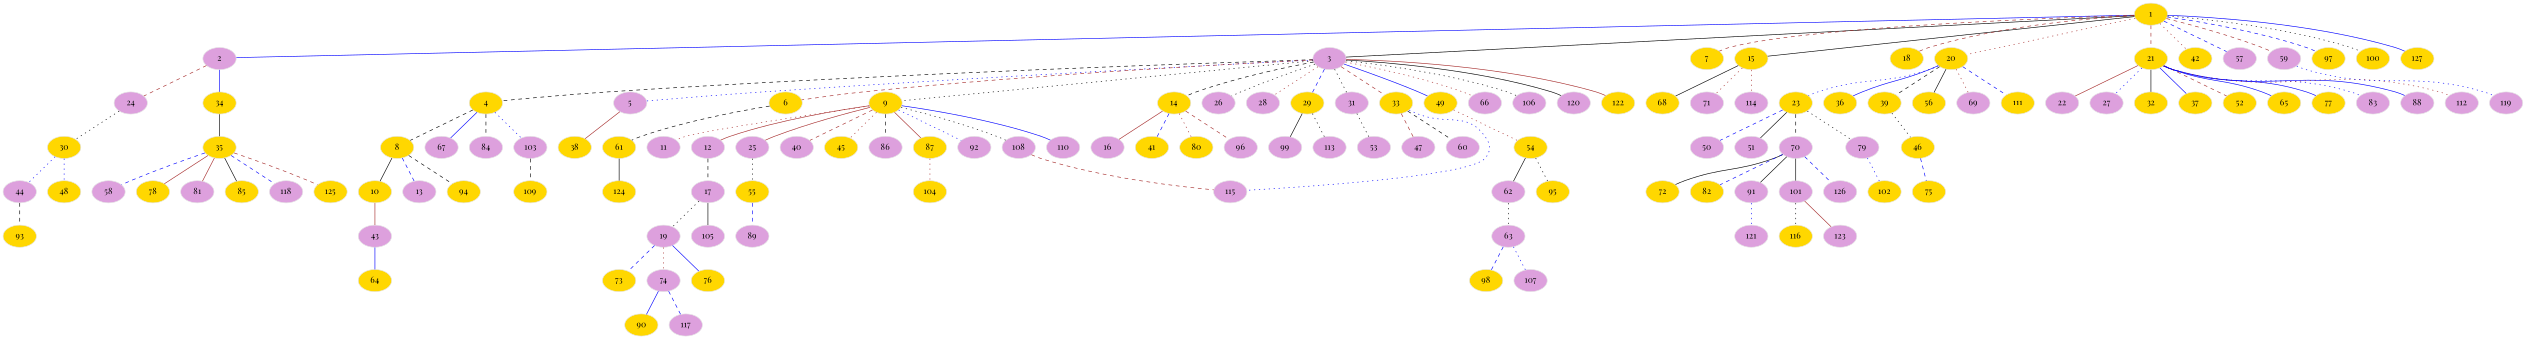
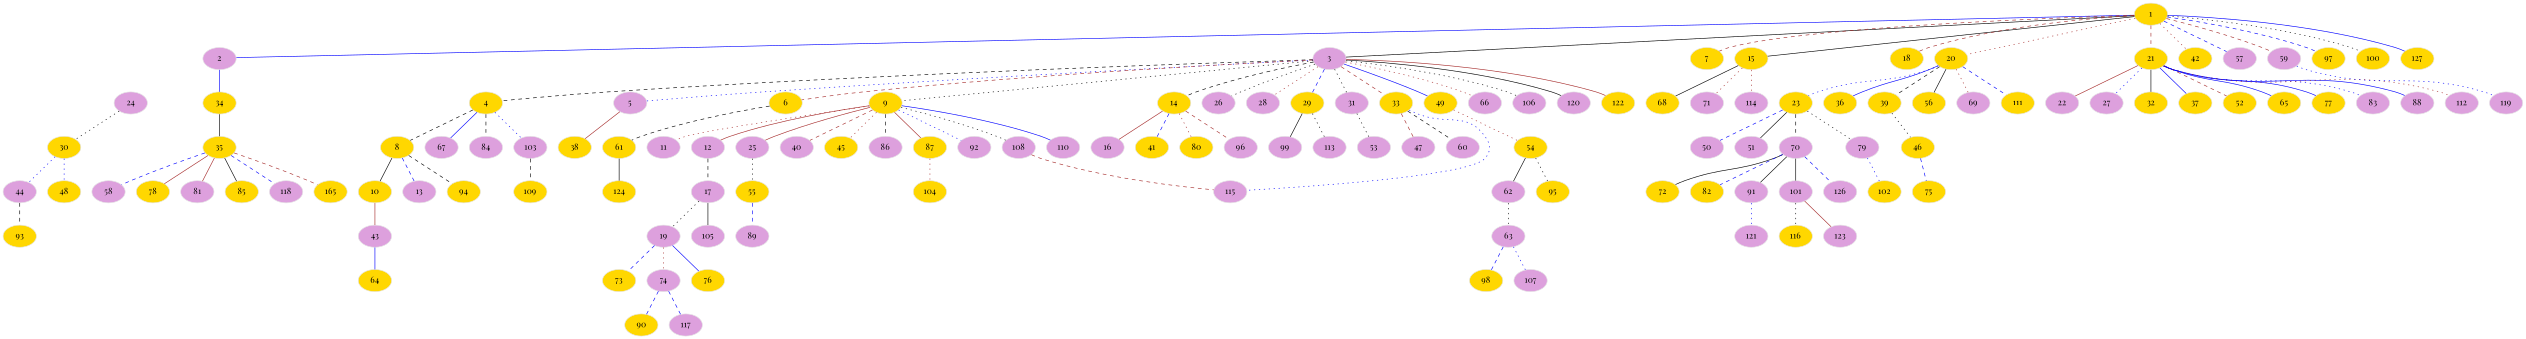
(175, 81) -> none
(331, 192) -> (331, 192)
(652, 303) -> (652, 303)
